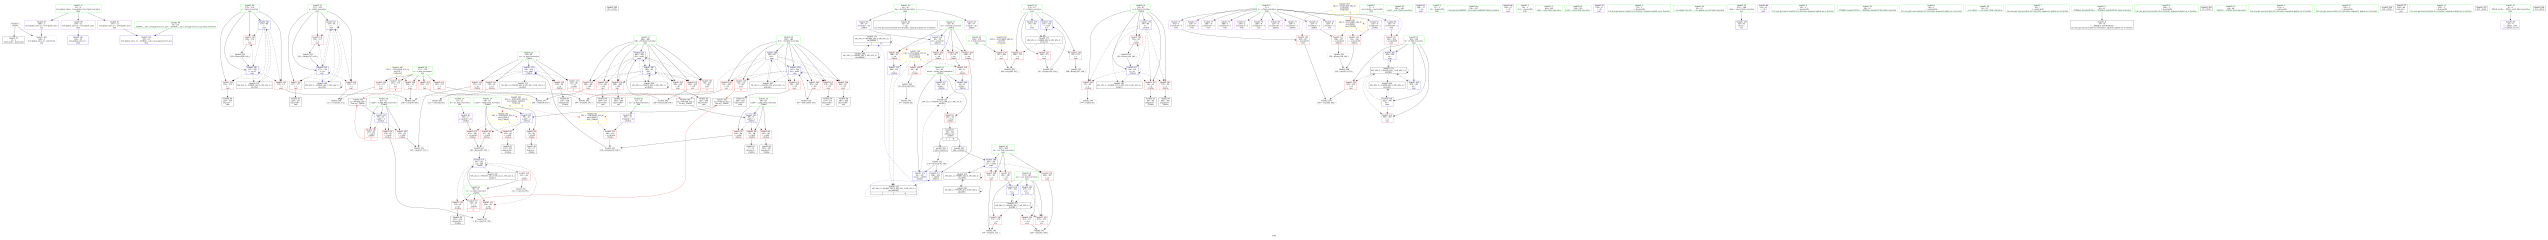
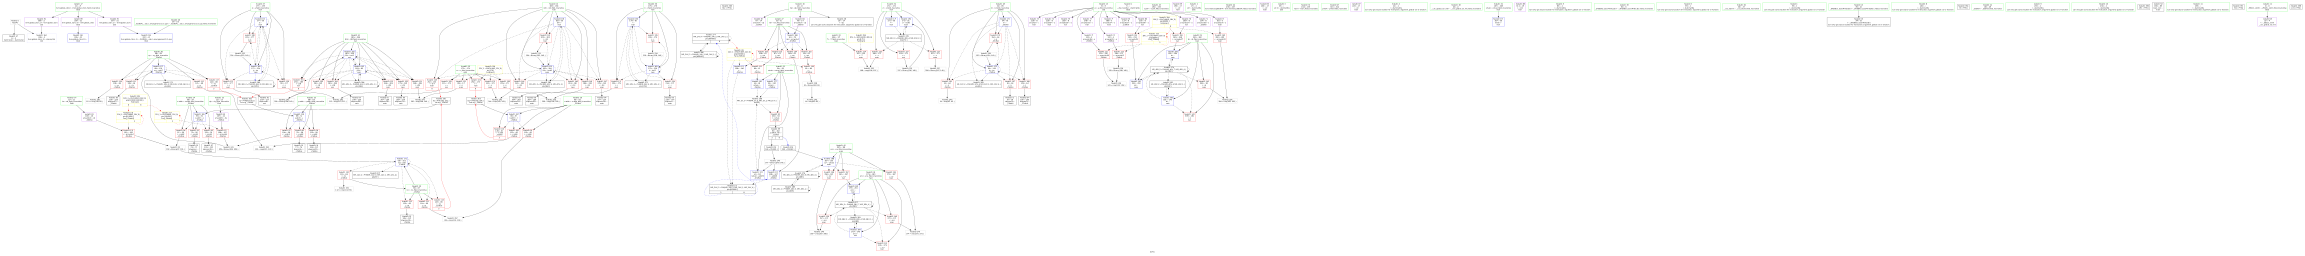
none -> (1178, 38)
(580, 95) -> (553, 30)
none -> (856, 219)
